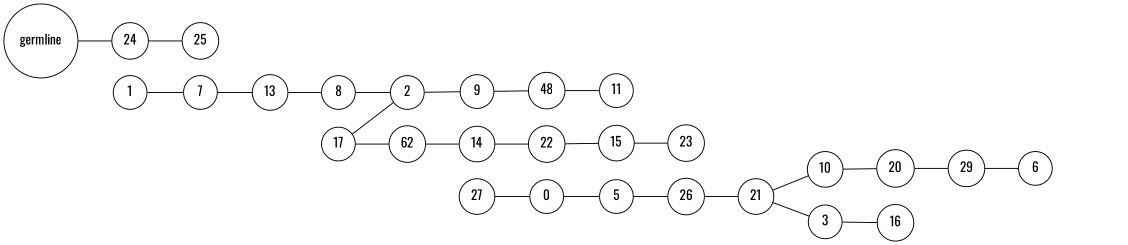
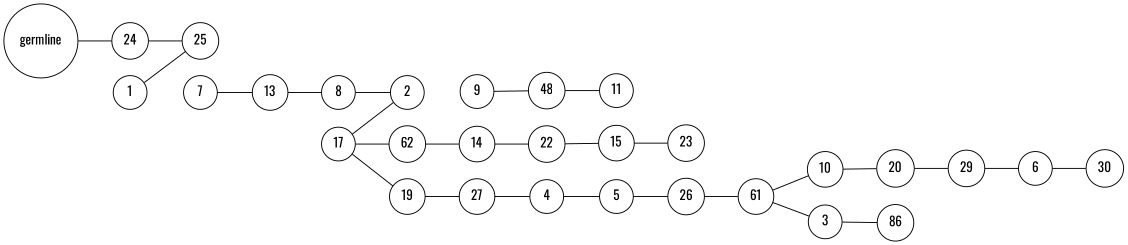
(165, 92) -> (165, 67)
(442, 92) -> none
none -> (1105, 168)
none -> (407, 197)
(547, 197) -> (547, 197)
(756, 197) -> (756, 197)
(896, 223) -> (896, 223)
